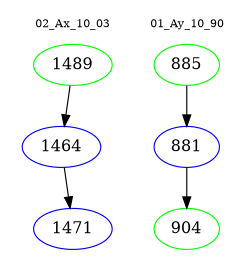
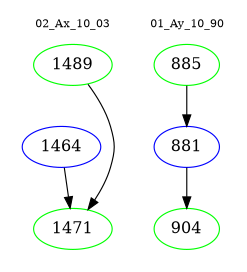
(68, 100) -> (114, 141)
(73, 229) -> (73, 229)
